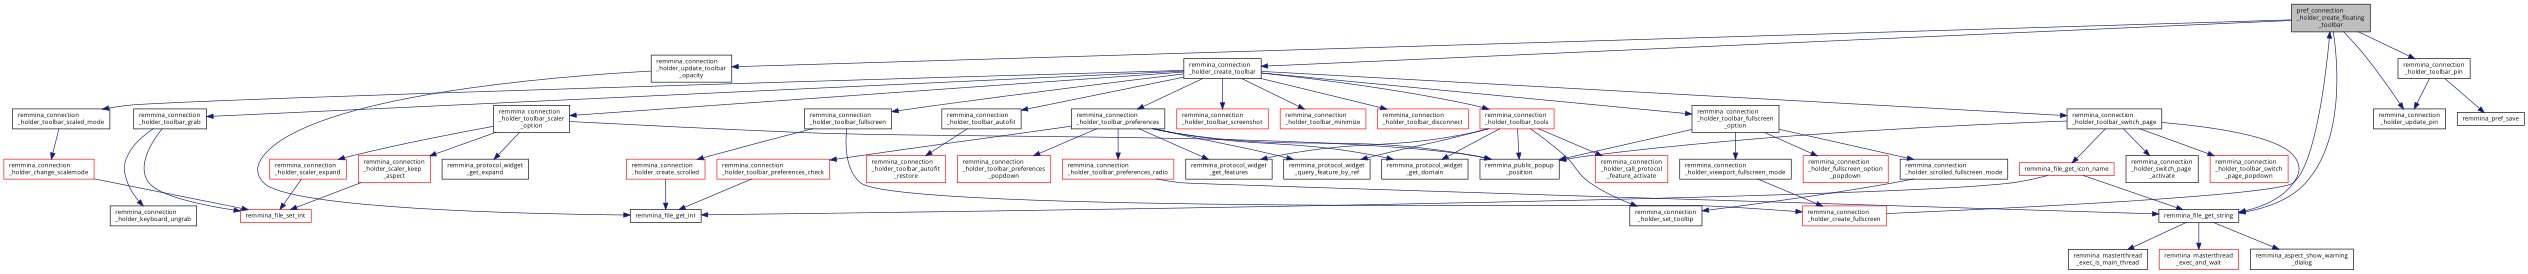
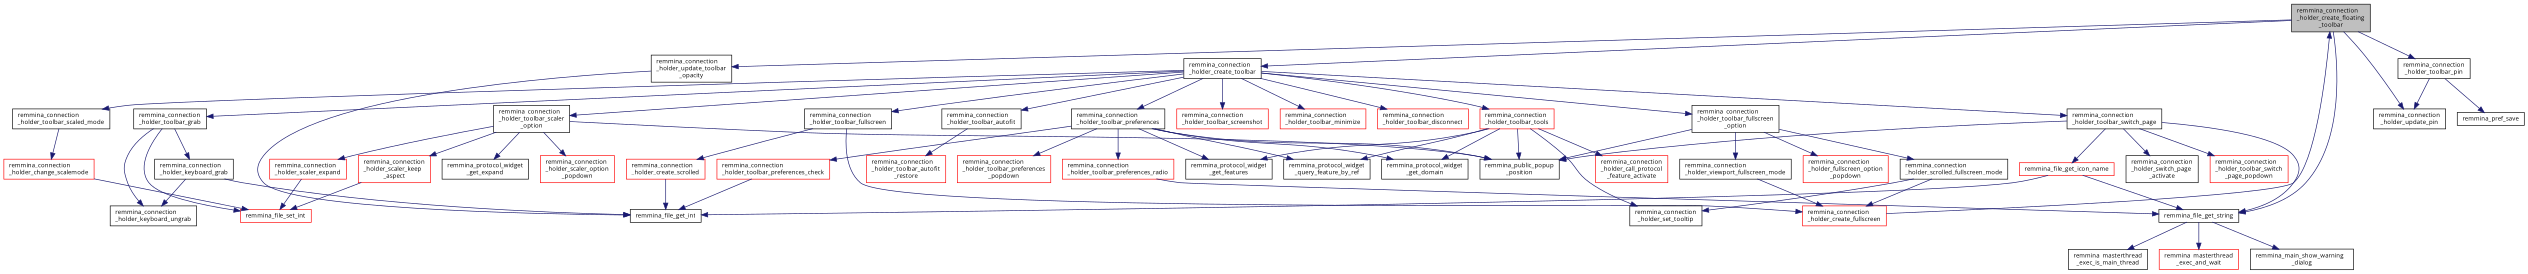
(2331, 18) -> (2331, 18)
none -> (194, 169)
none -> (577, 169)
none -> (1895, 194)
(2302, 259) -> (2302, 259)
